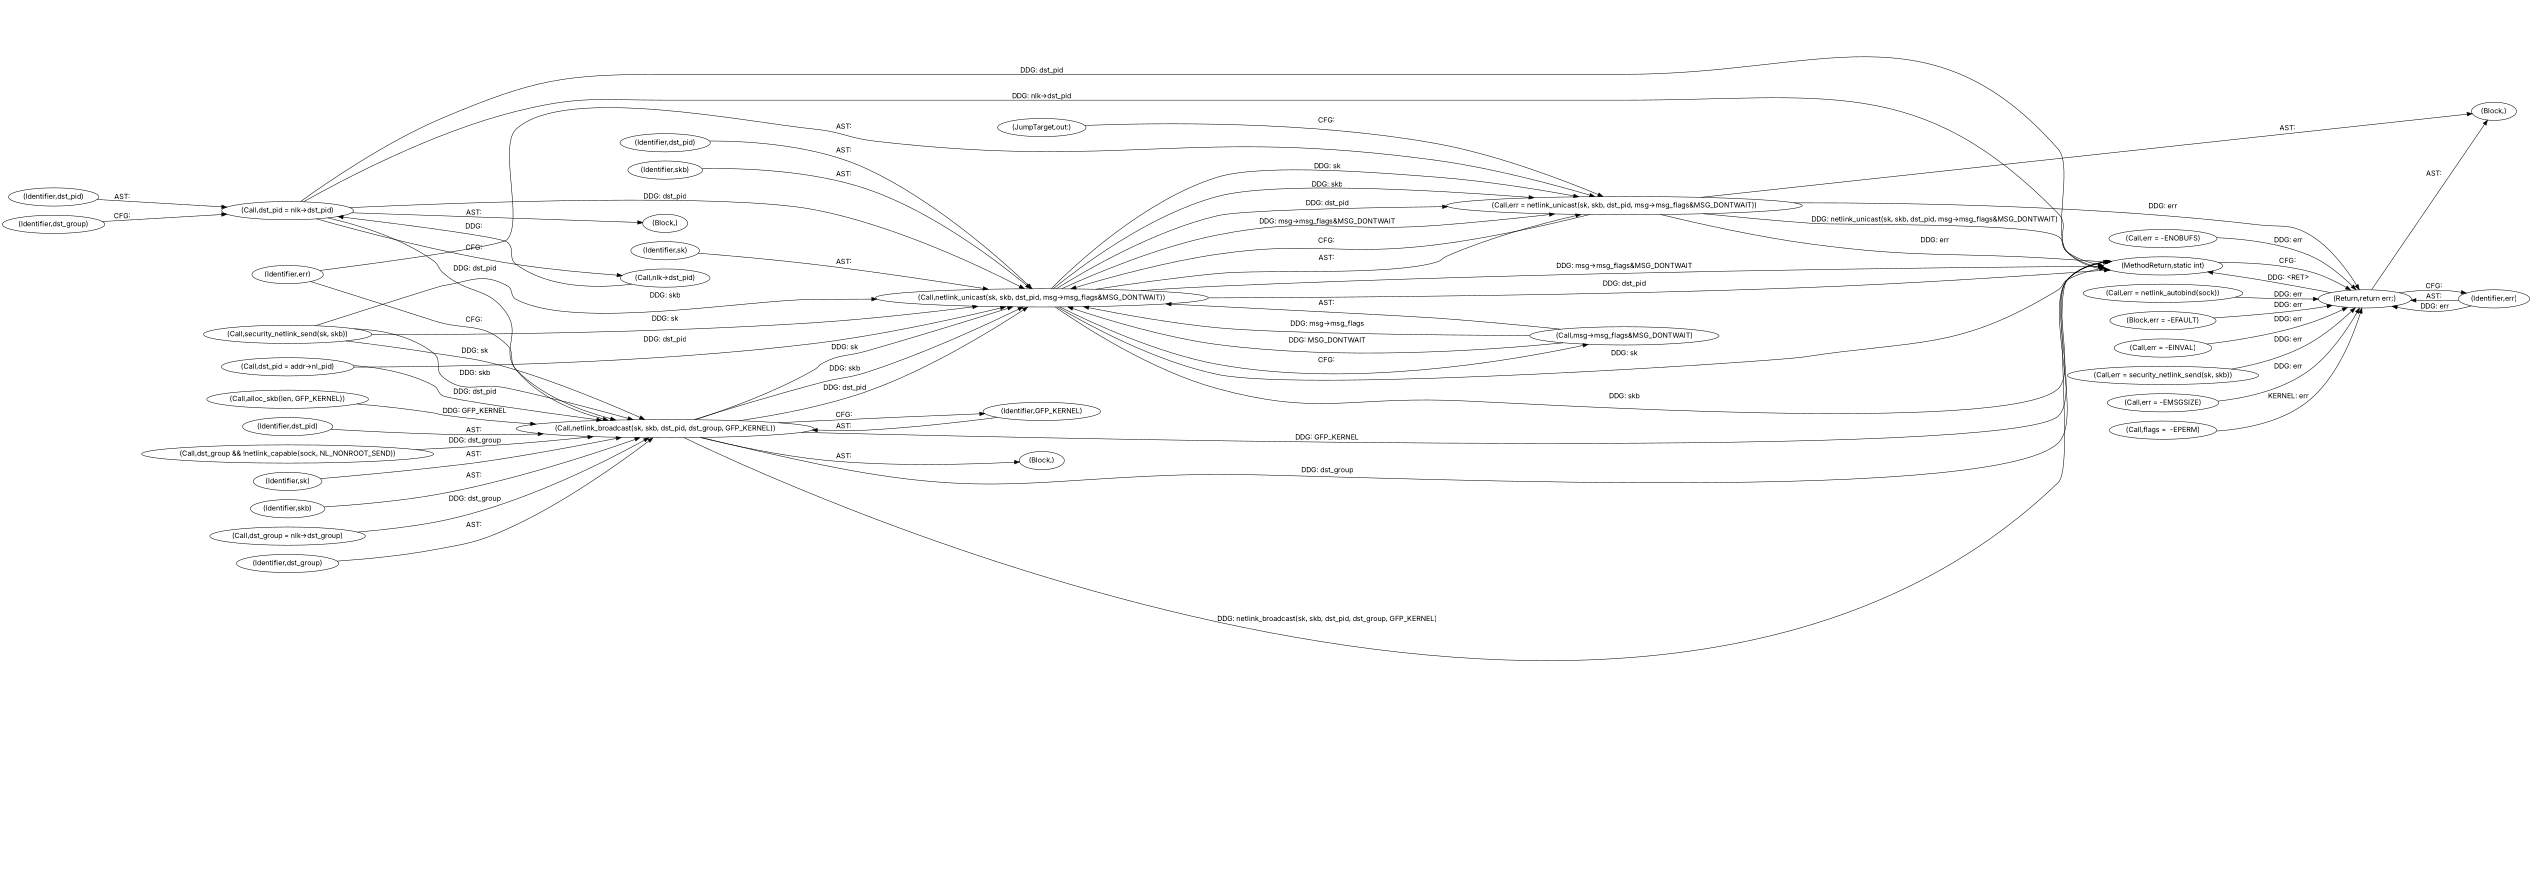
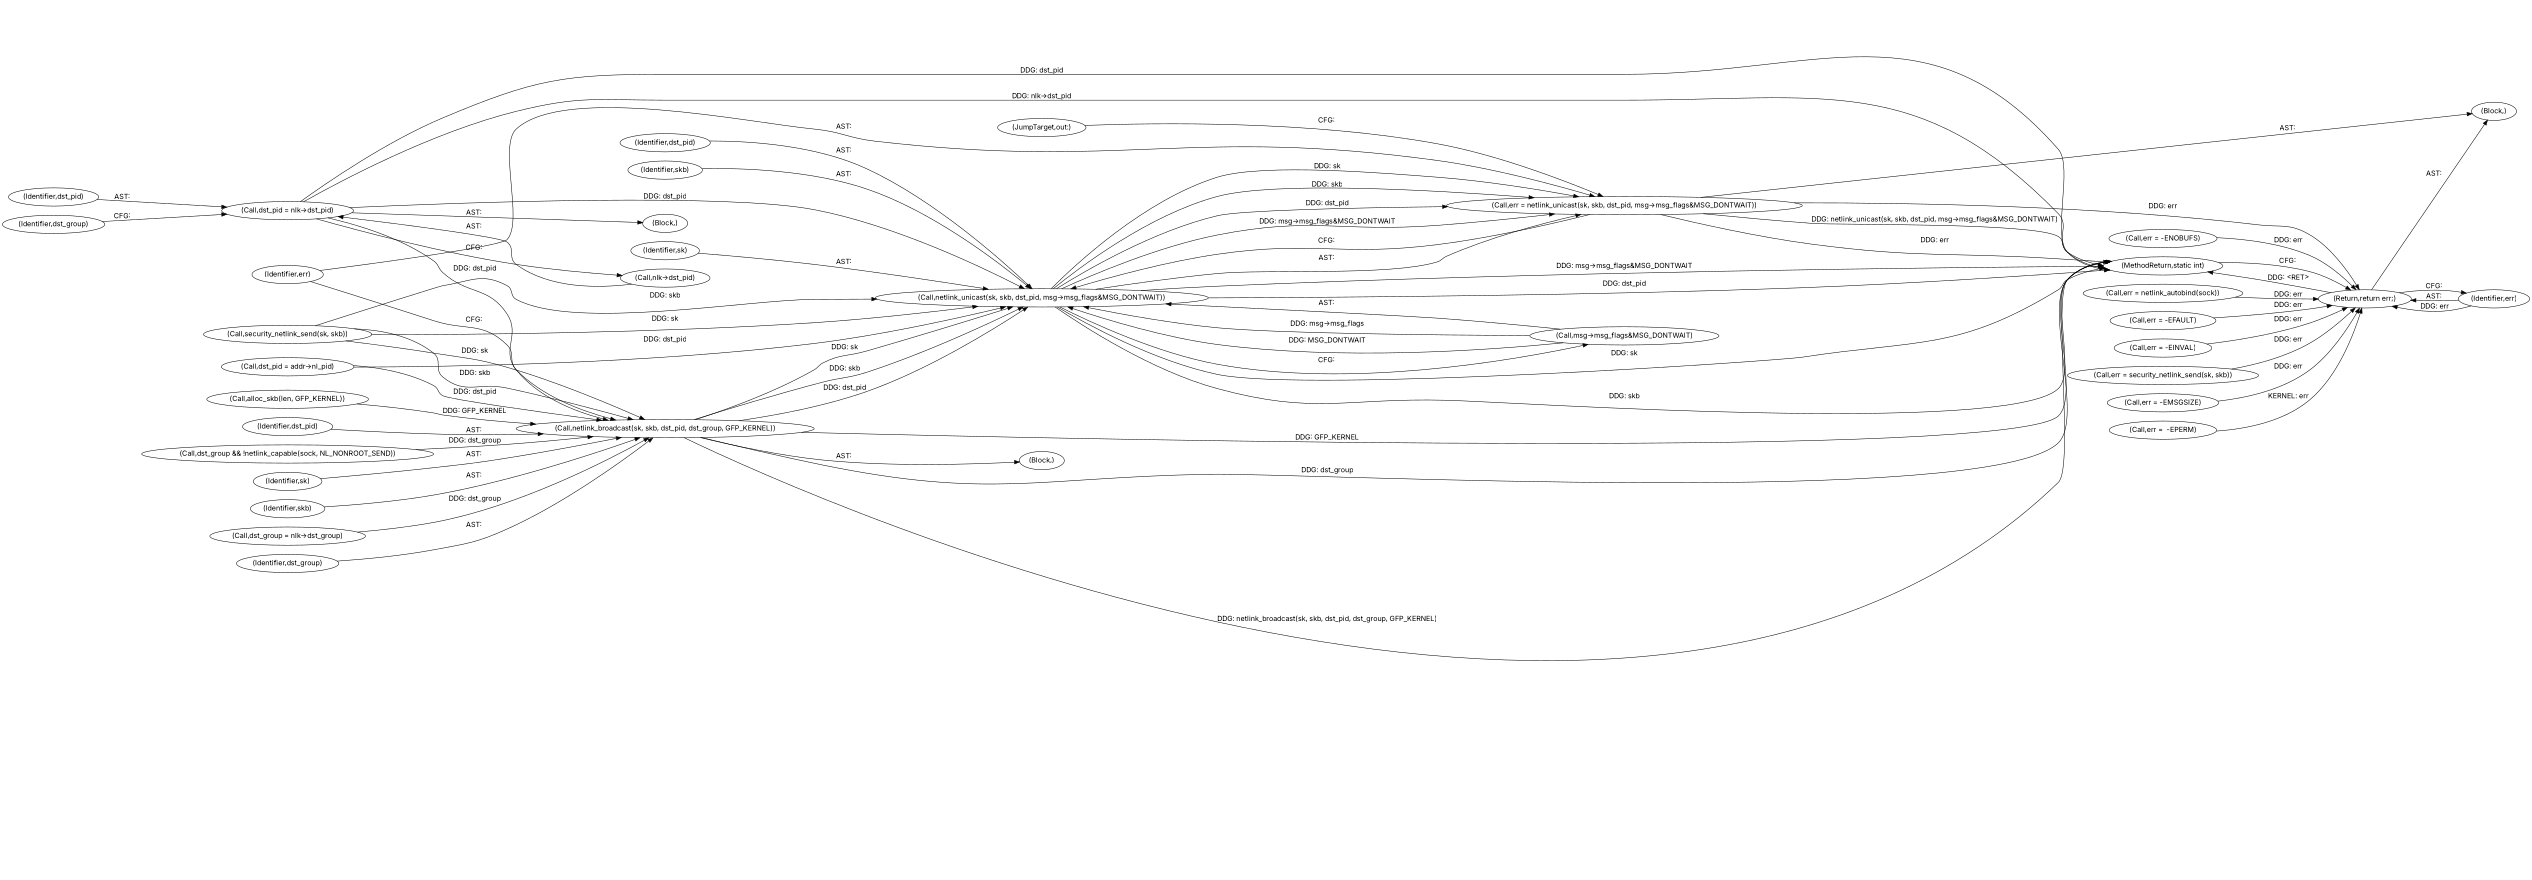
(475, 227) -> (475, 227)
(2163, 321) -> (2163, 321)
(1042, 411) -> none
(2163, 430) -> (2163, 430)
